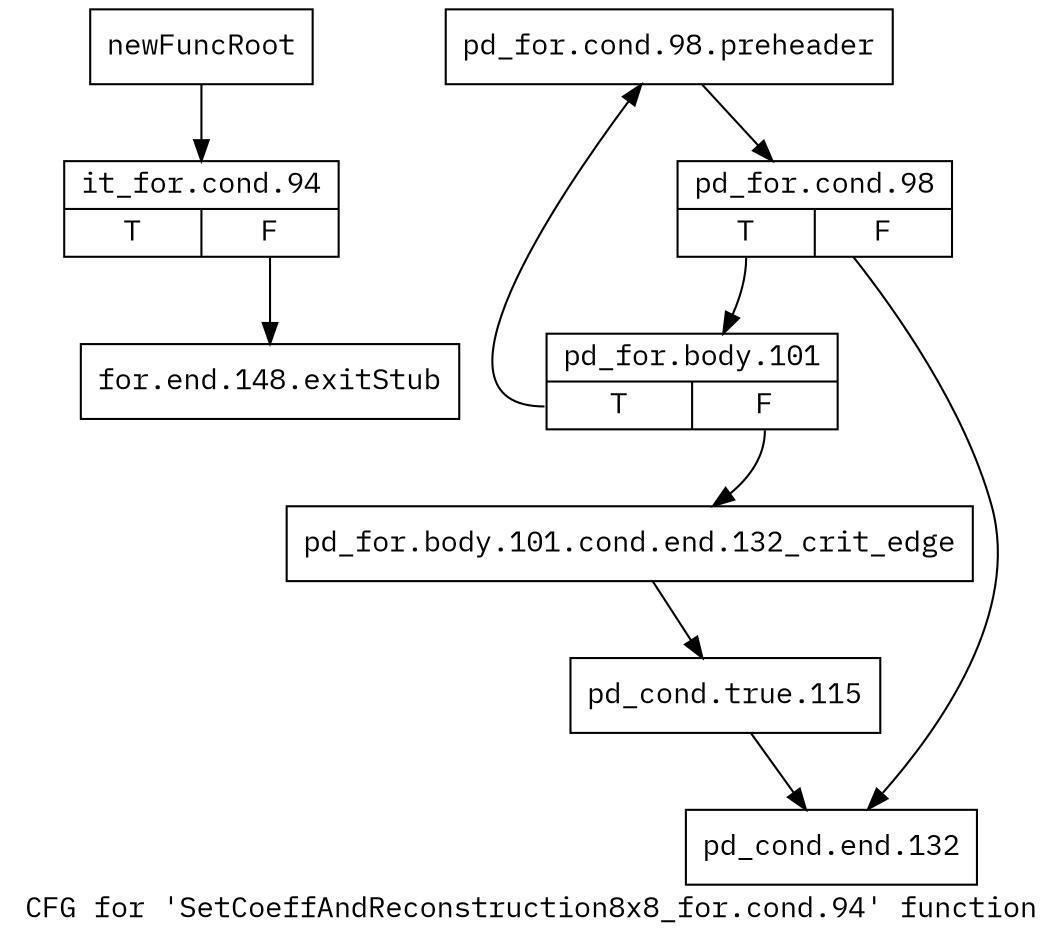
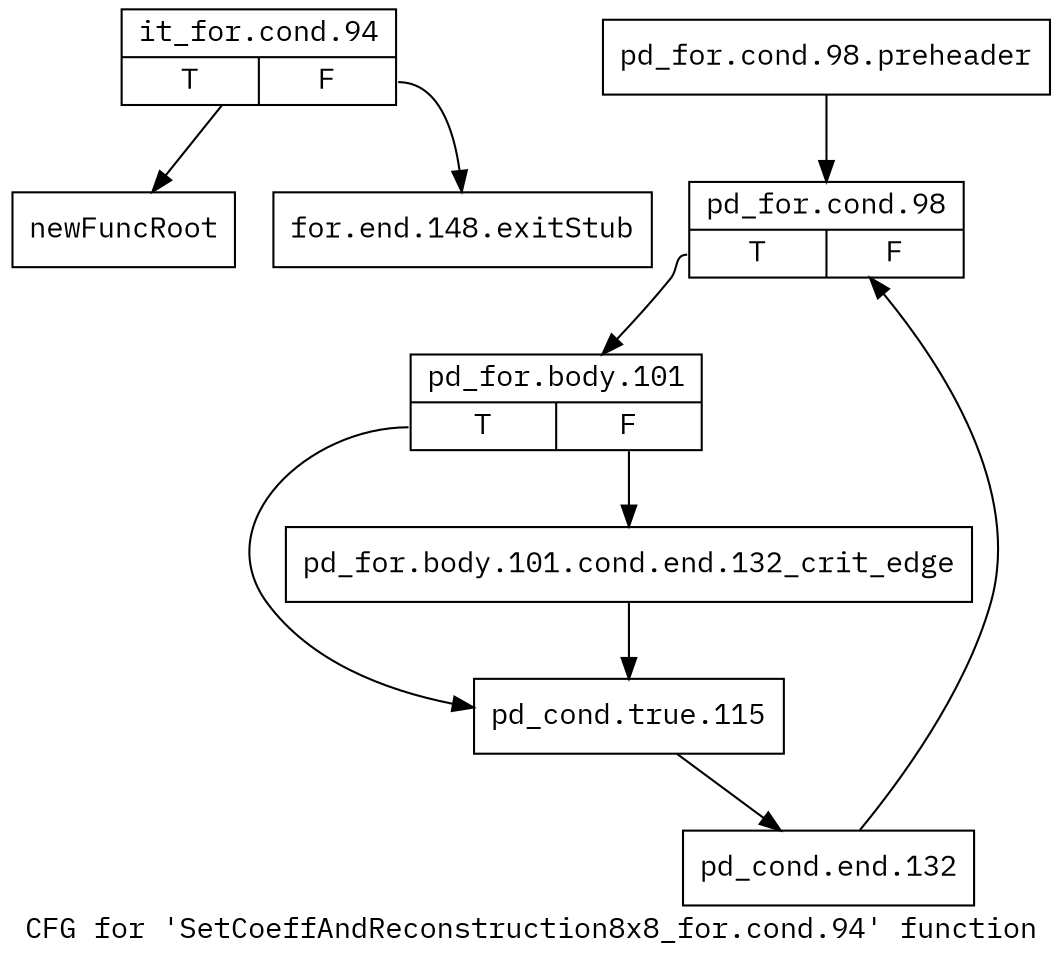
(201, 112) -> (194, 140)
(527, 258) -> (254, 576)
(994, 522) -> (997, 566)
